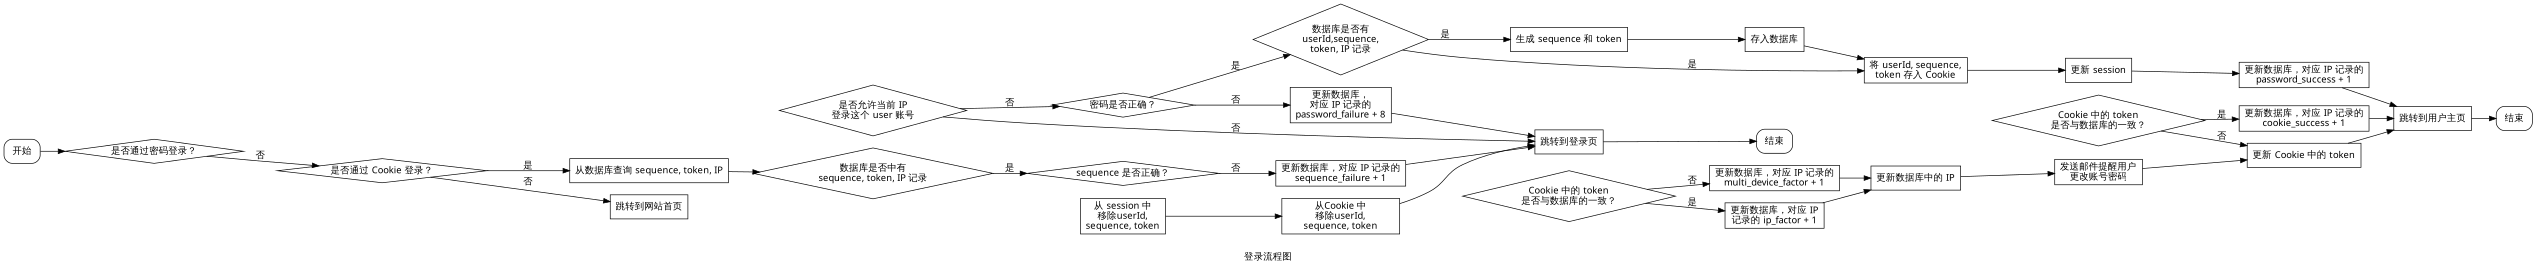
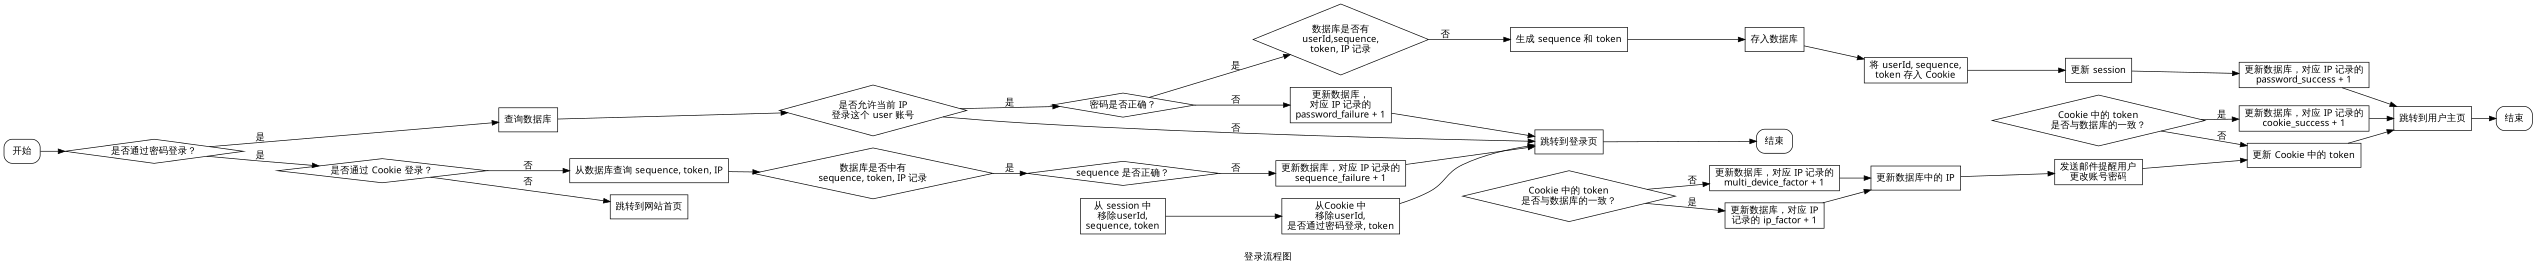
(1446, 34) -> (1446, 34)
(1630, 67) -> none
(1010, 103) -> (1010, 103)
(1341, 105) -> (1341, 105)
none -> (528, 120)
(260, 156) -> (260, 156)
(528, 166) -> (528, 166)
(1341, 216) -> (1341, 216)
